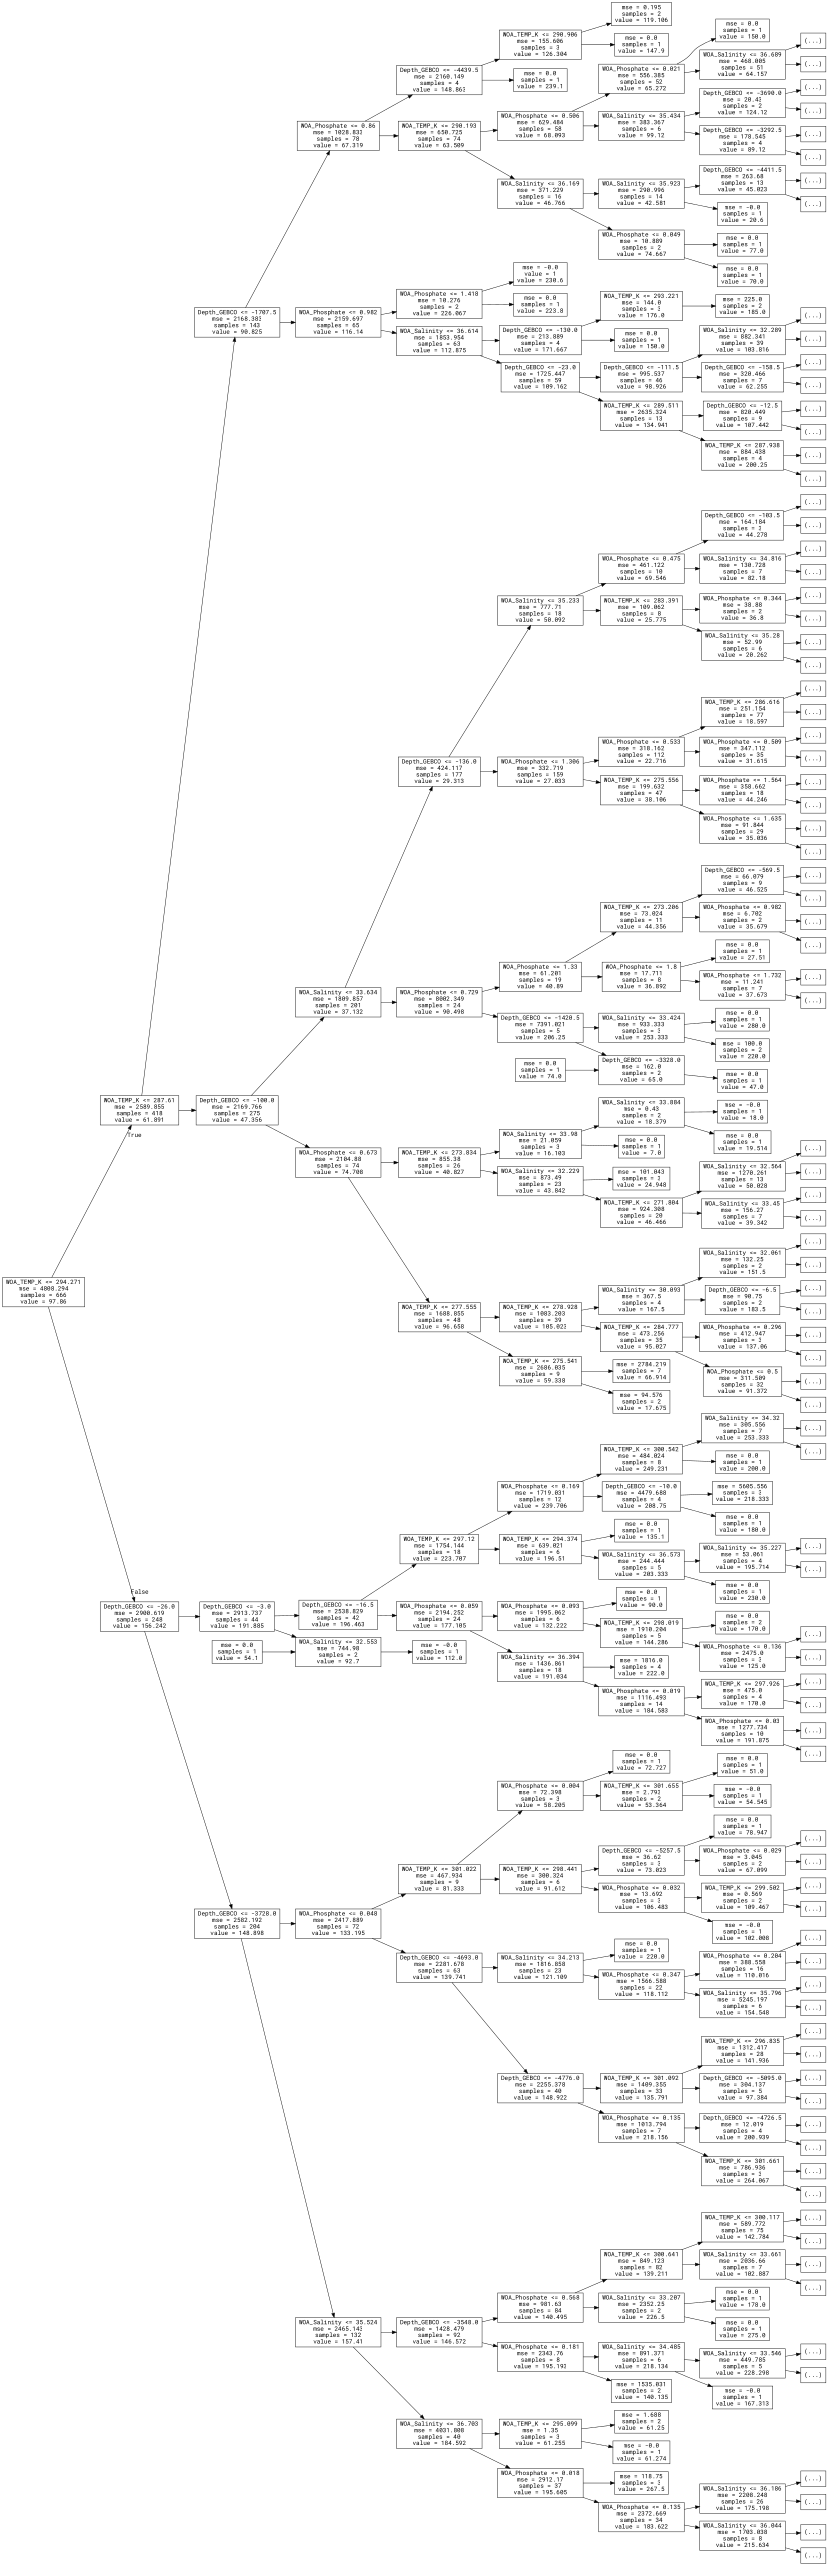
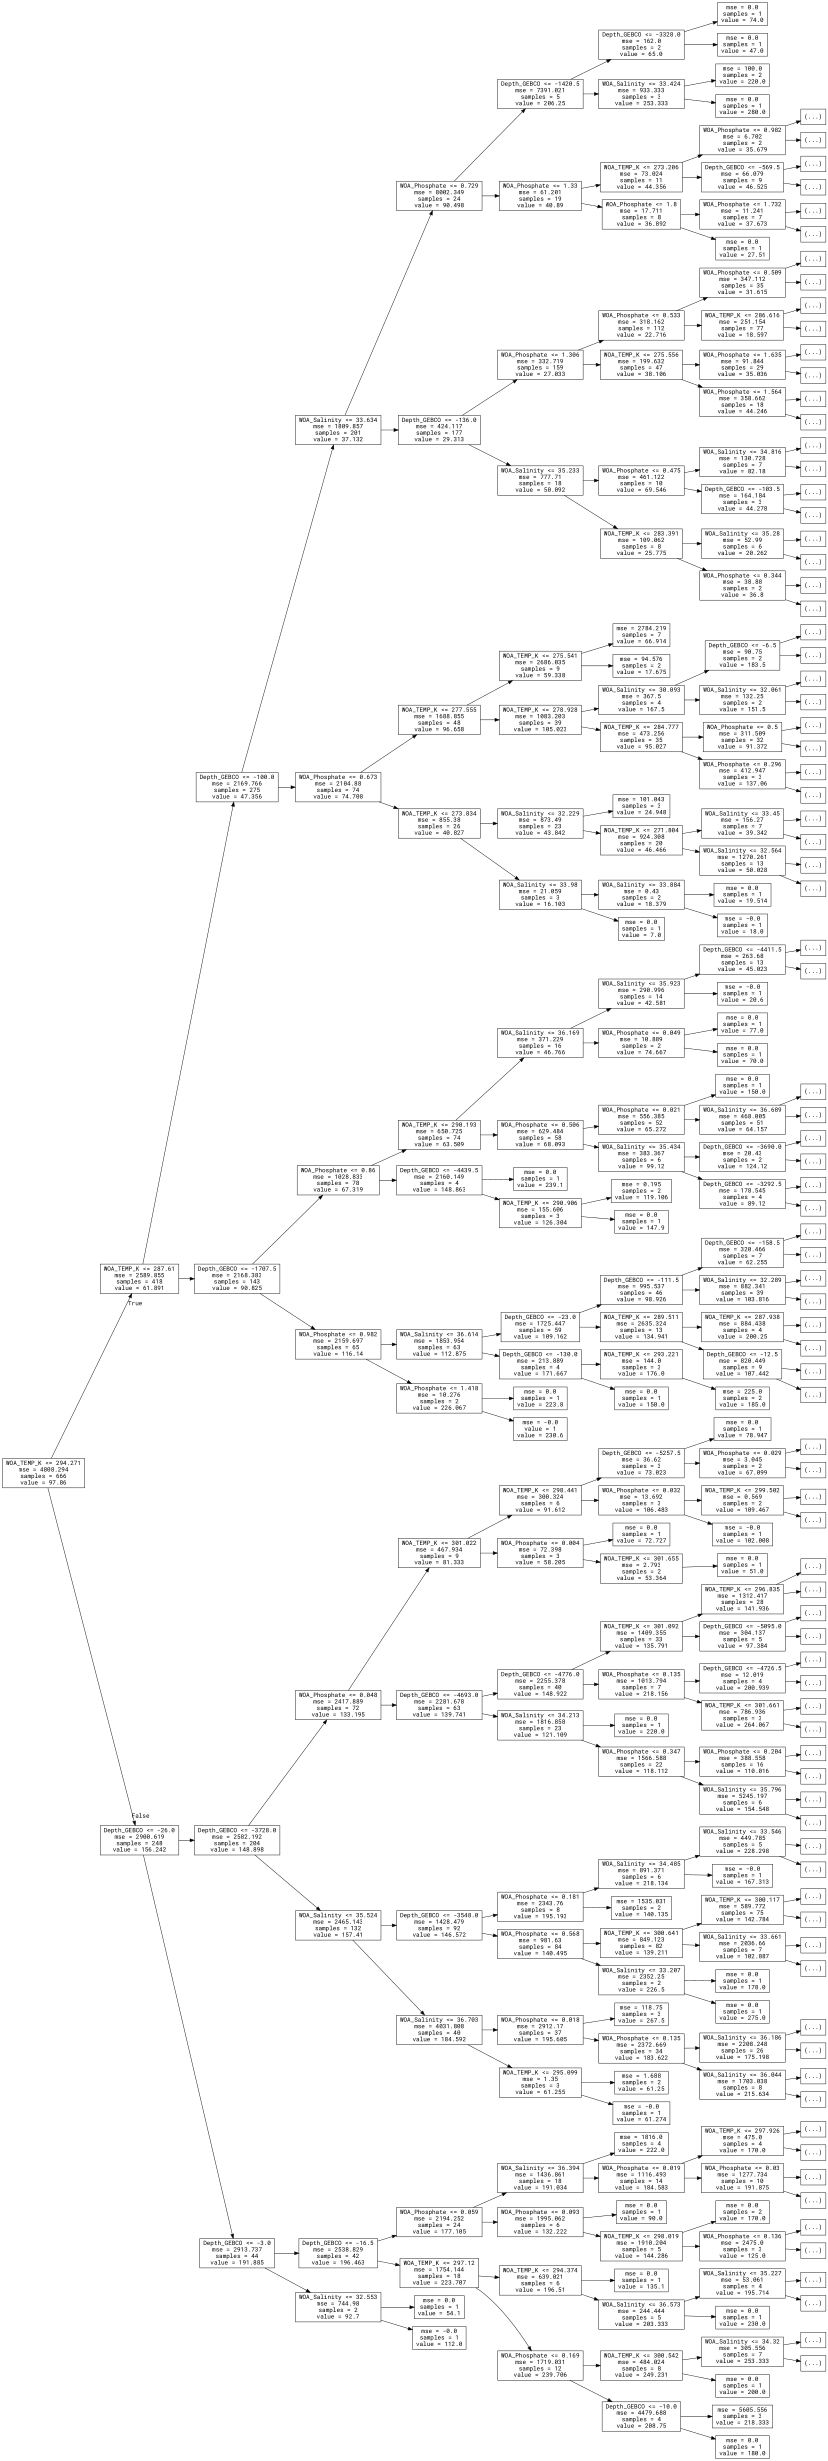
(580, 1070) -> (699, 27)
(277, 1652) -> (395, 2307)
(743, 1796) -> none
